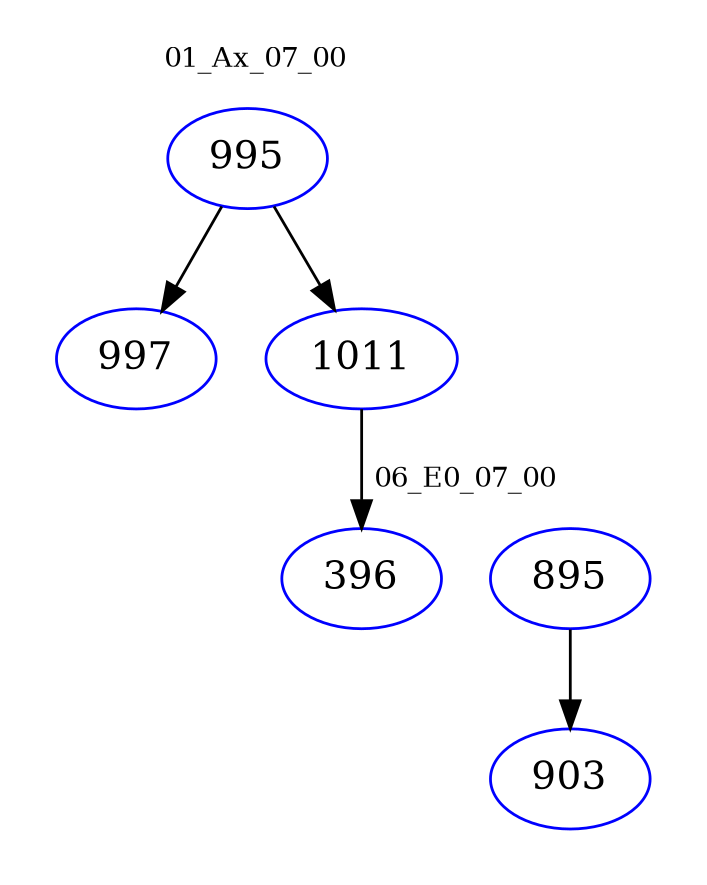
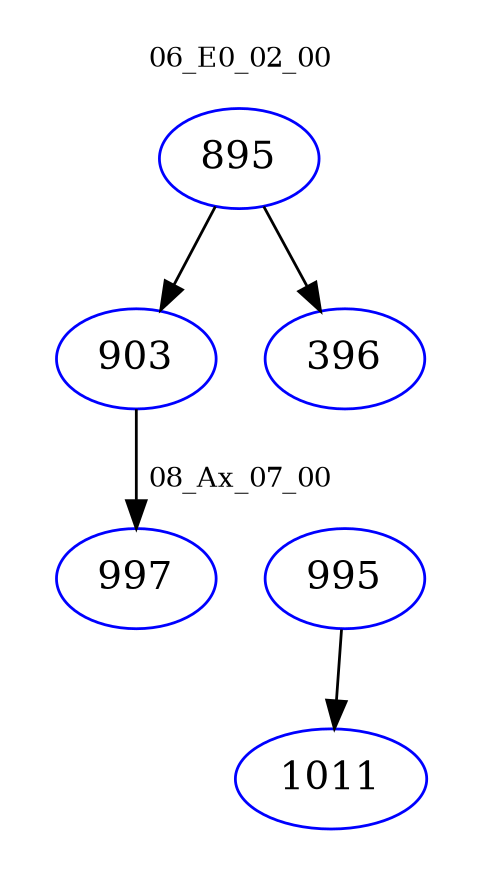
(256, 60) -> (241, 480)
(199, 247) -> (136, 470)
(362, 470) -> (285, 246)
(466, 480) -> (241, 60)
